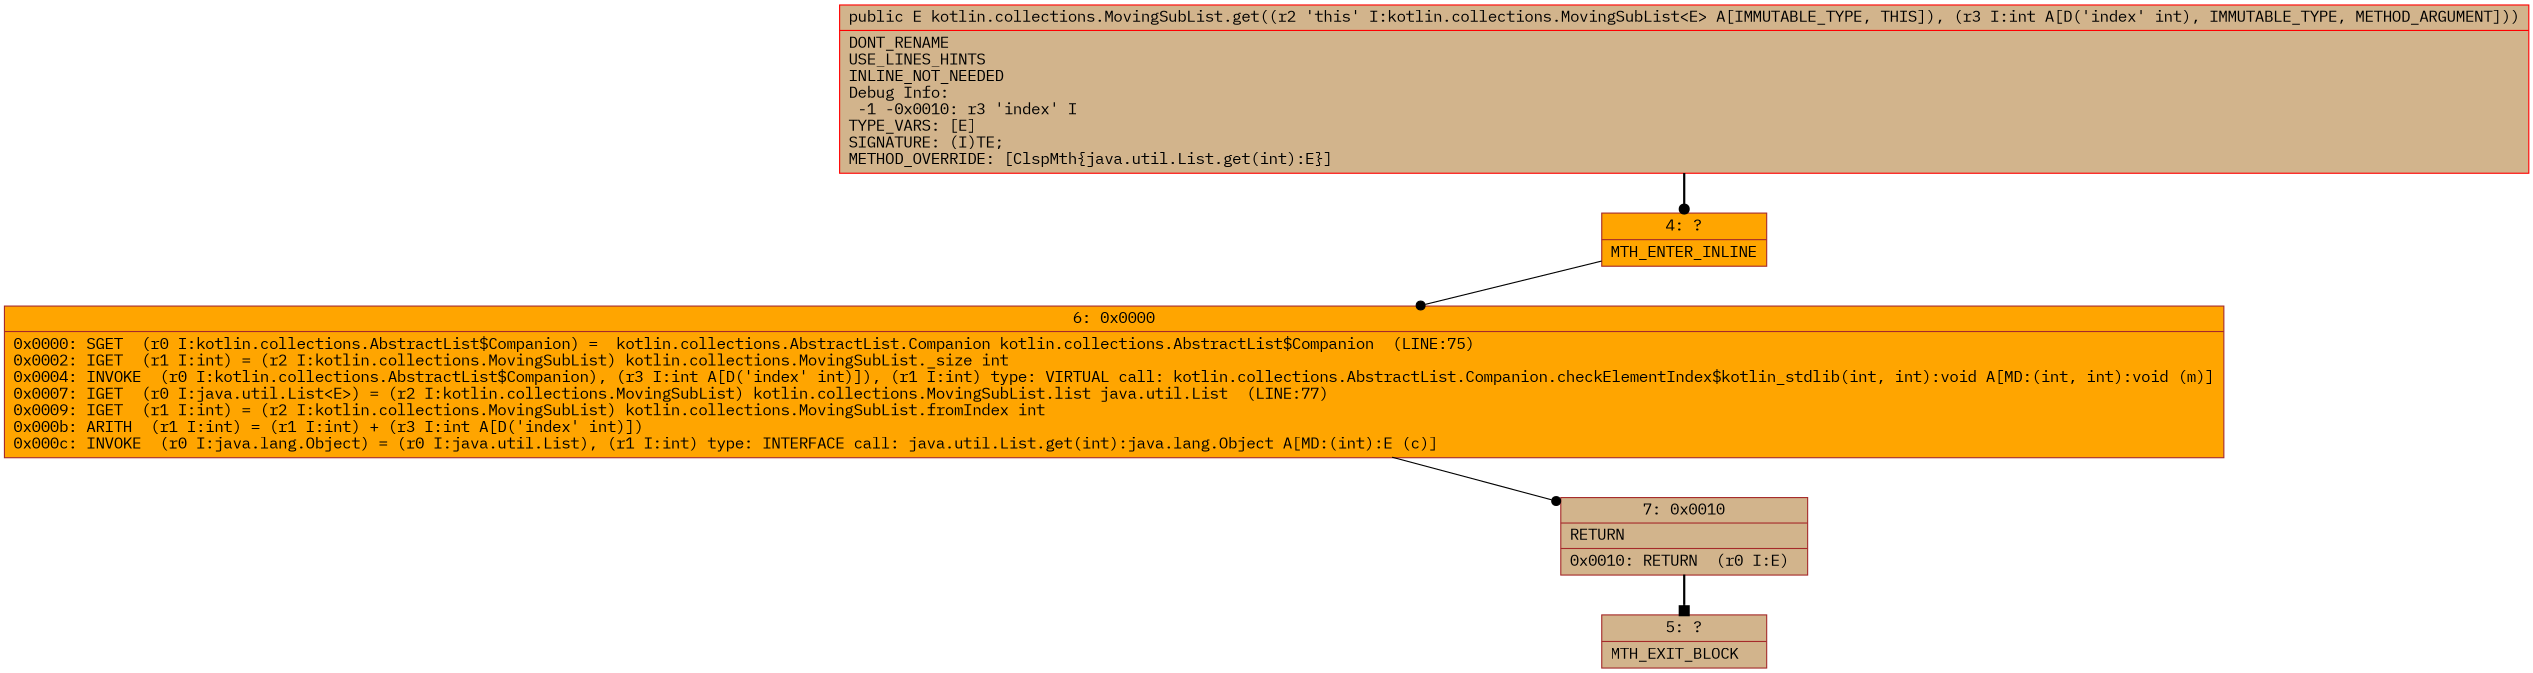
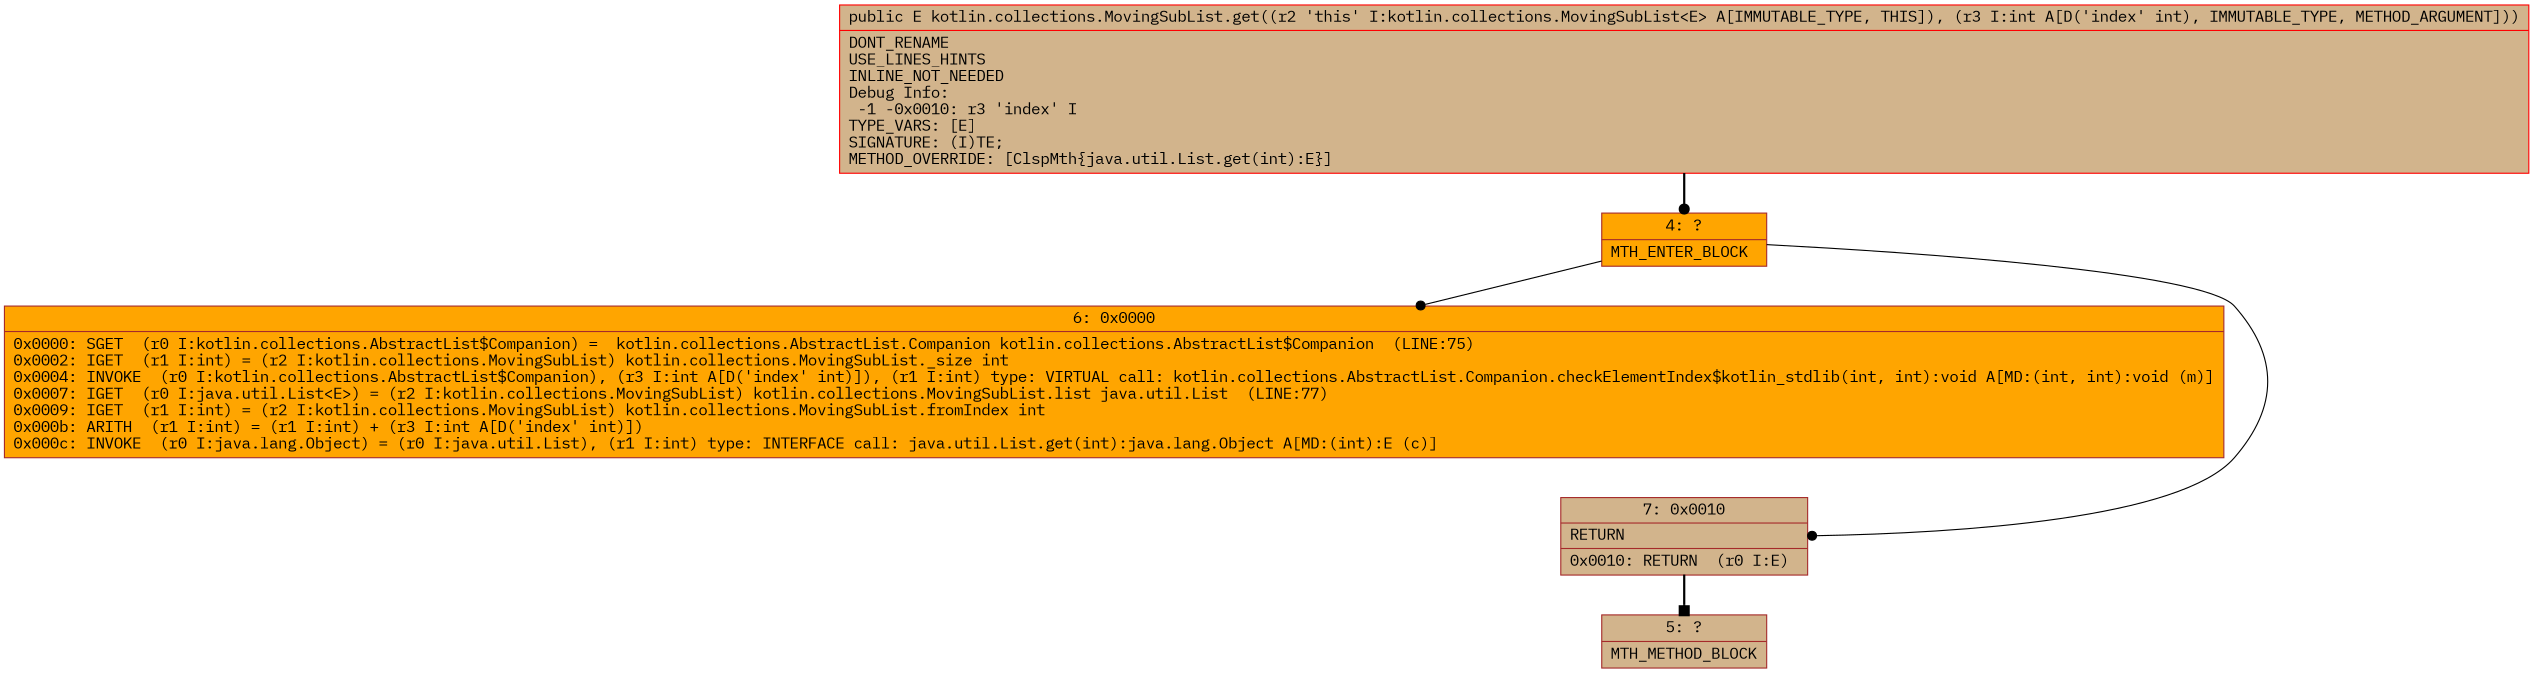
(1684, 252) -> (1679, 252)
(1472, 479) -> (2265, 361)
(1675, 654) -> (1684, 654)
